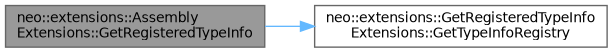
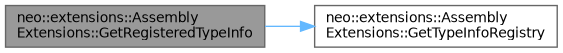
(461, 26) -> (436, 26)
